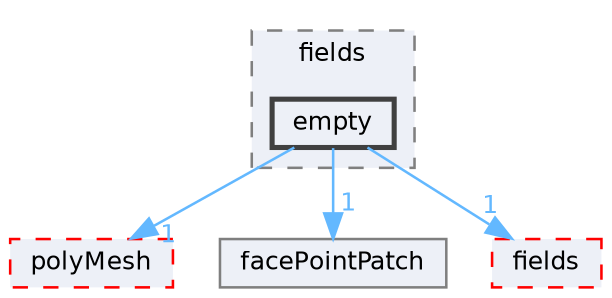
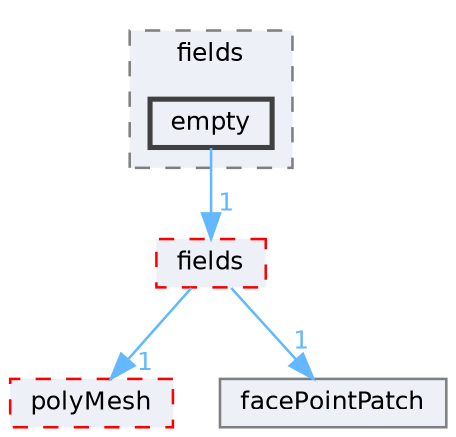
(333, 184) -> (264, 324)
(224, 187) -> (160, 323)
